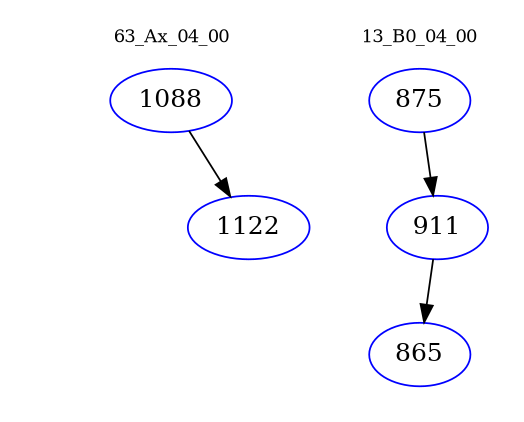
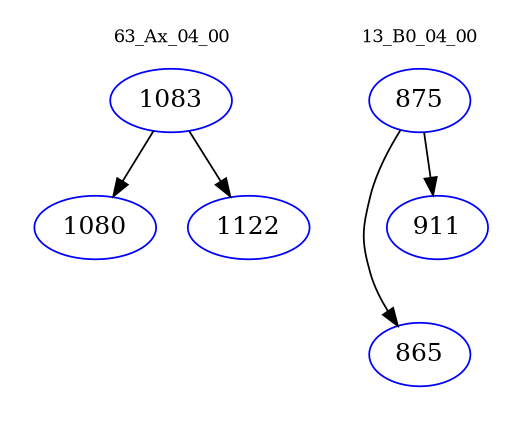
(171, 101) -> (171, 101)
none -> (95, 228)
(430, 282) -> (365, 219)
